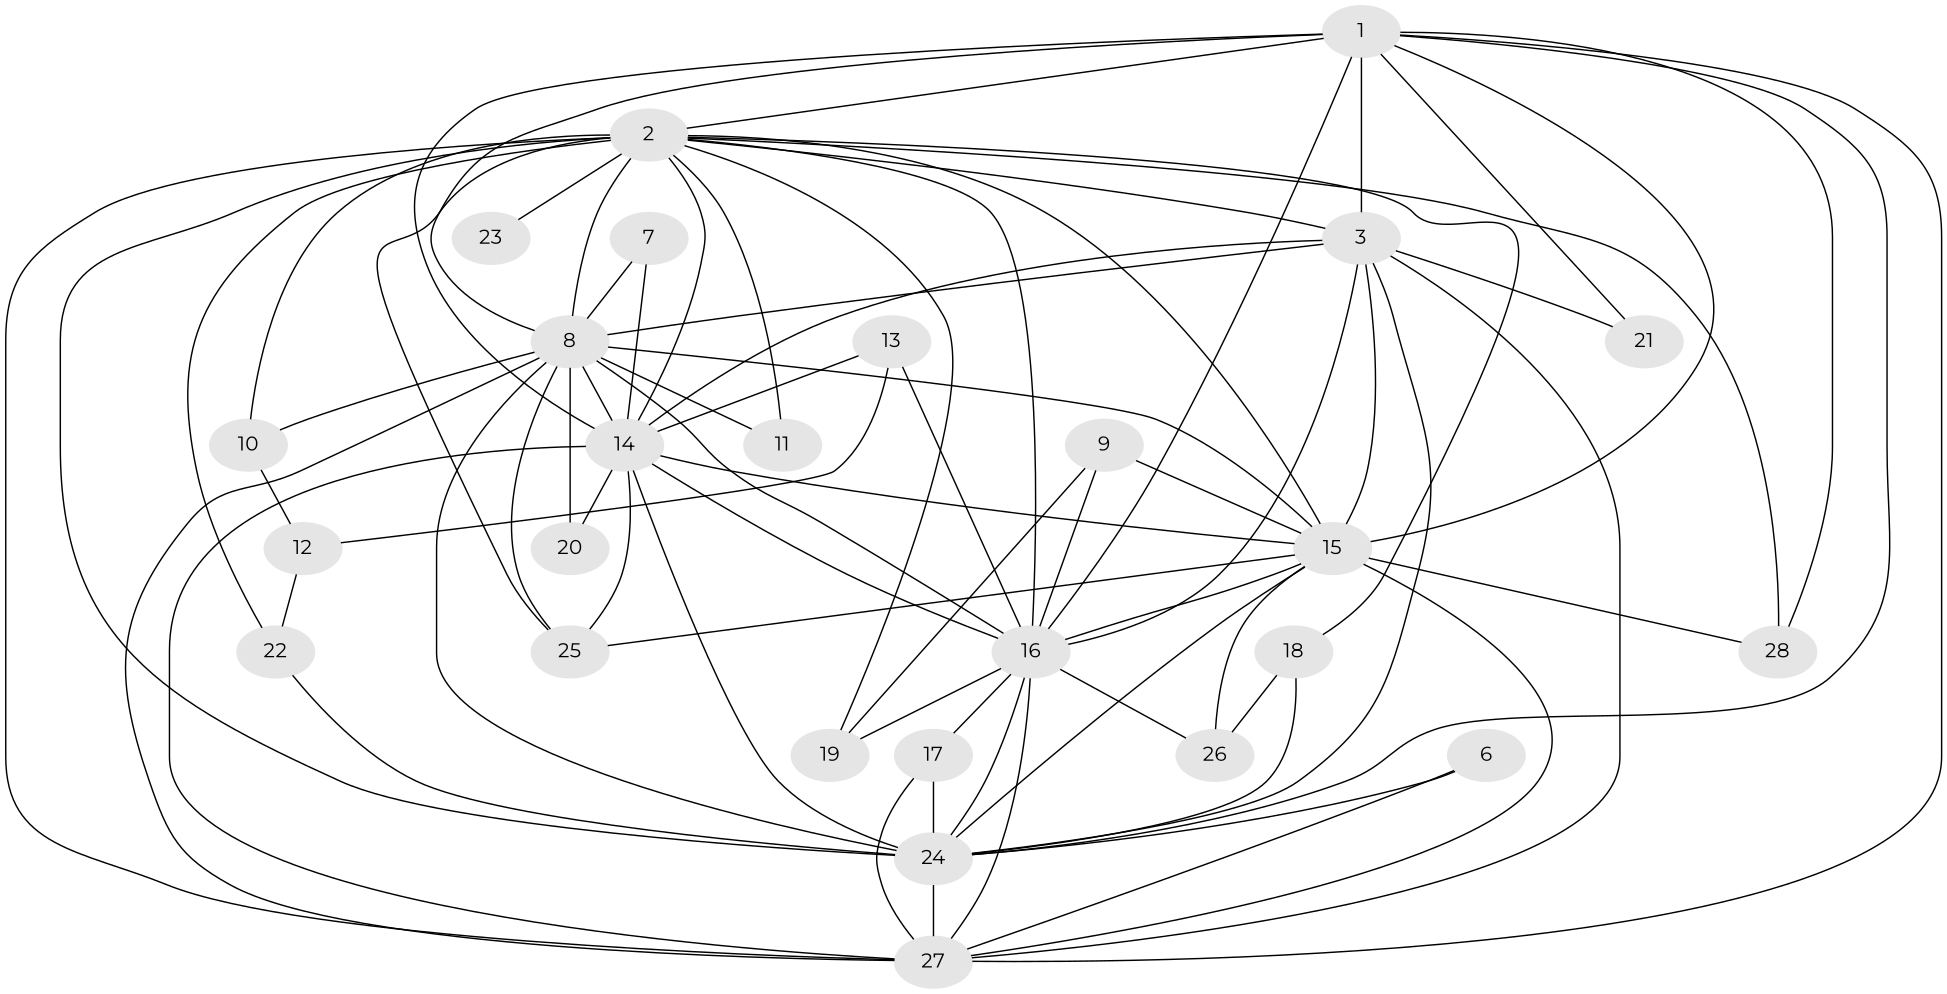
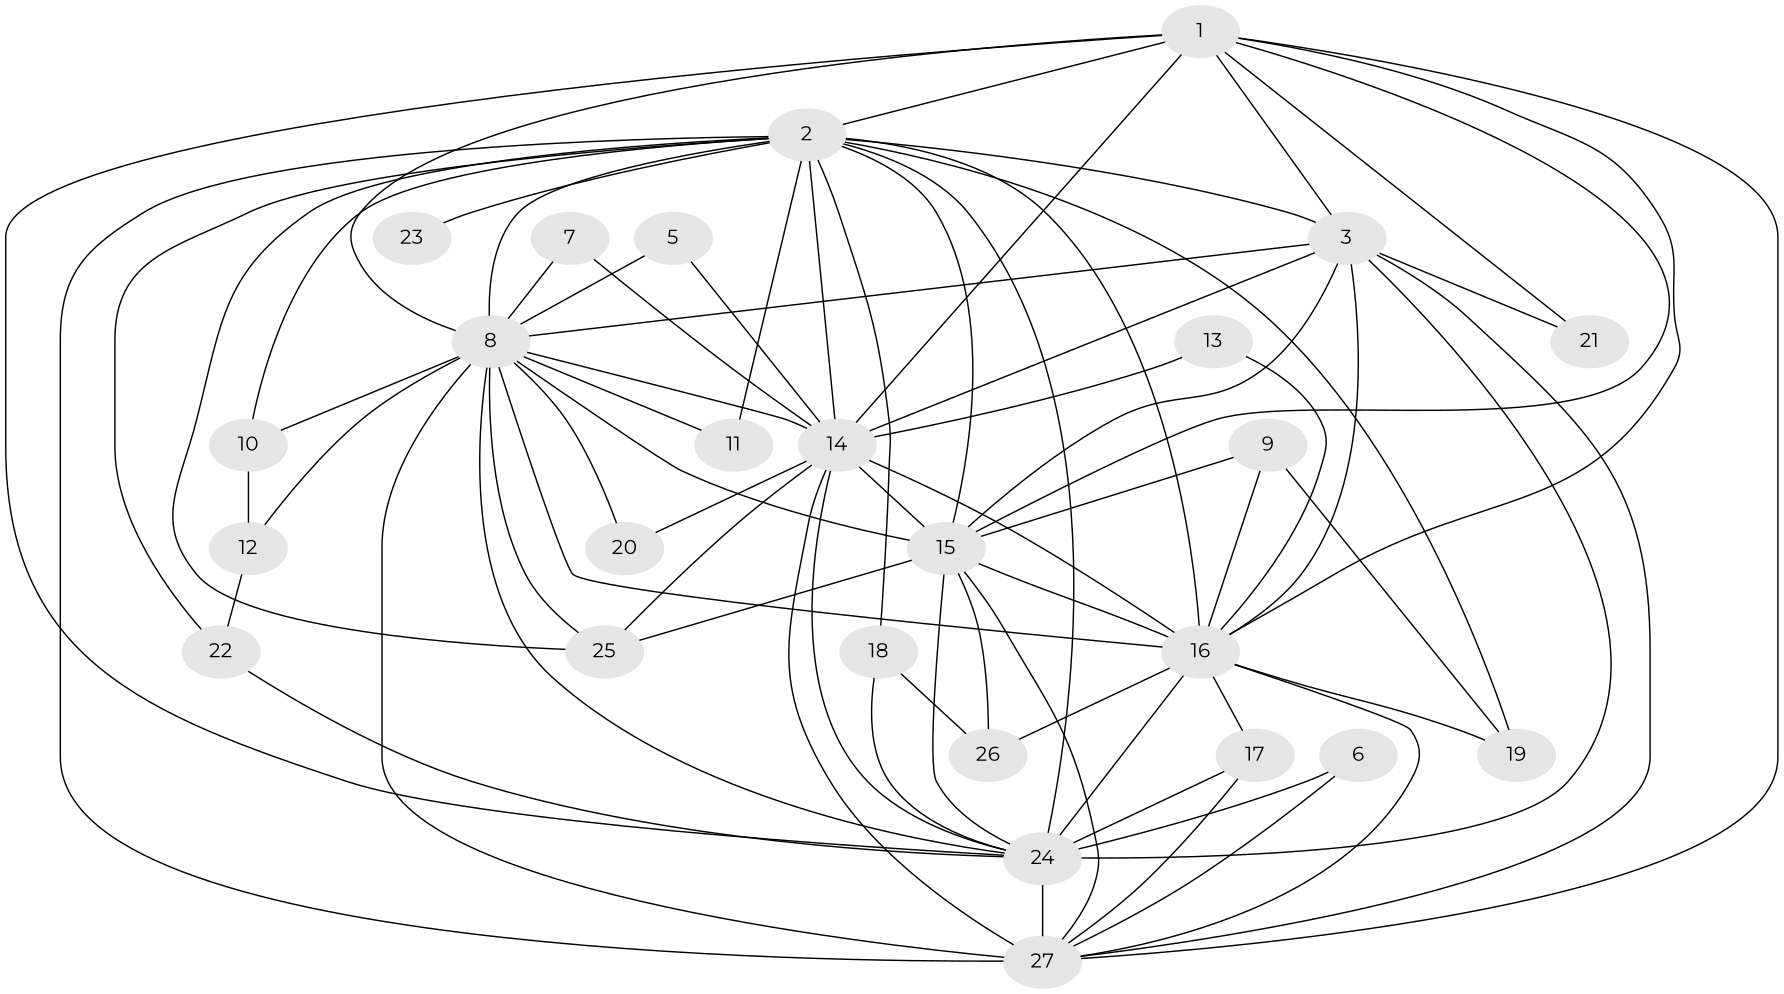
none -> (674, 238)
(663, 502) -> (351, 428)
(1778, 652) -> none
